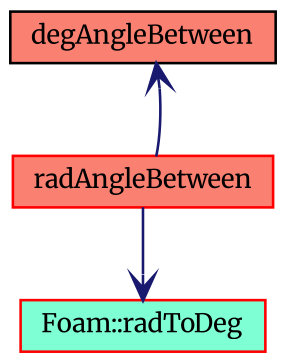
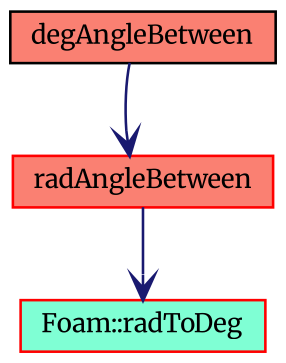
(160, 123) -> (126, 97)
